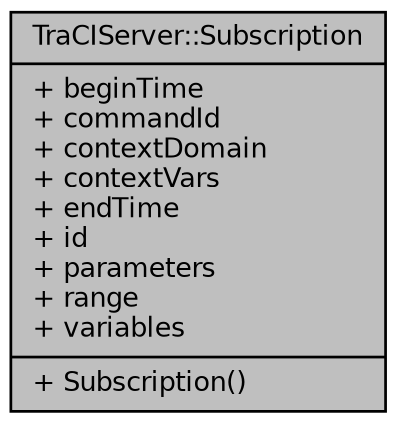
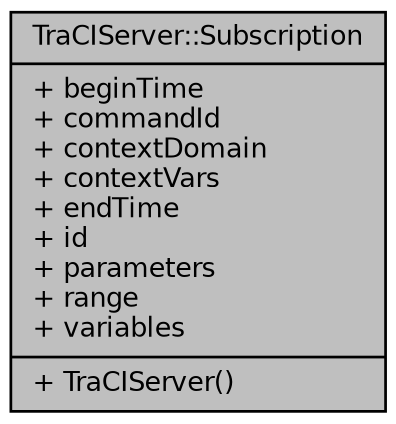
(140, 383) -> (134, 383)
